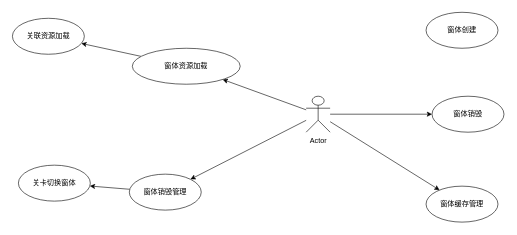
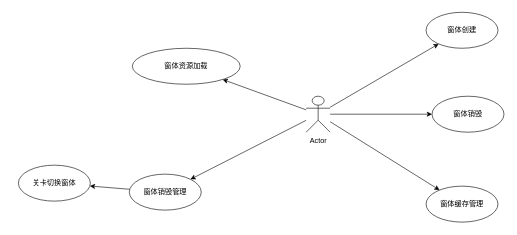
(48, 36) -> none
(113, 50) -> none
none -> (383, 76)
